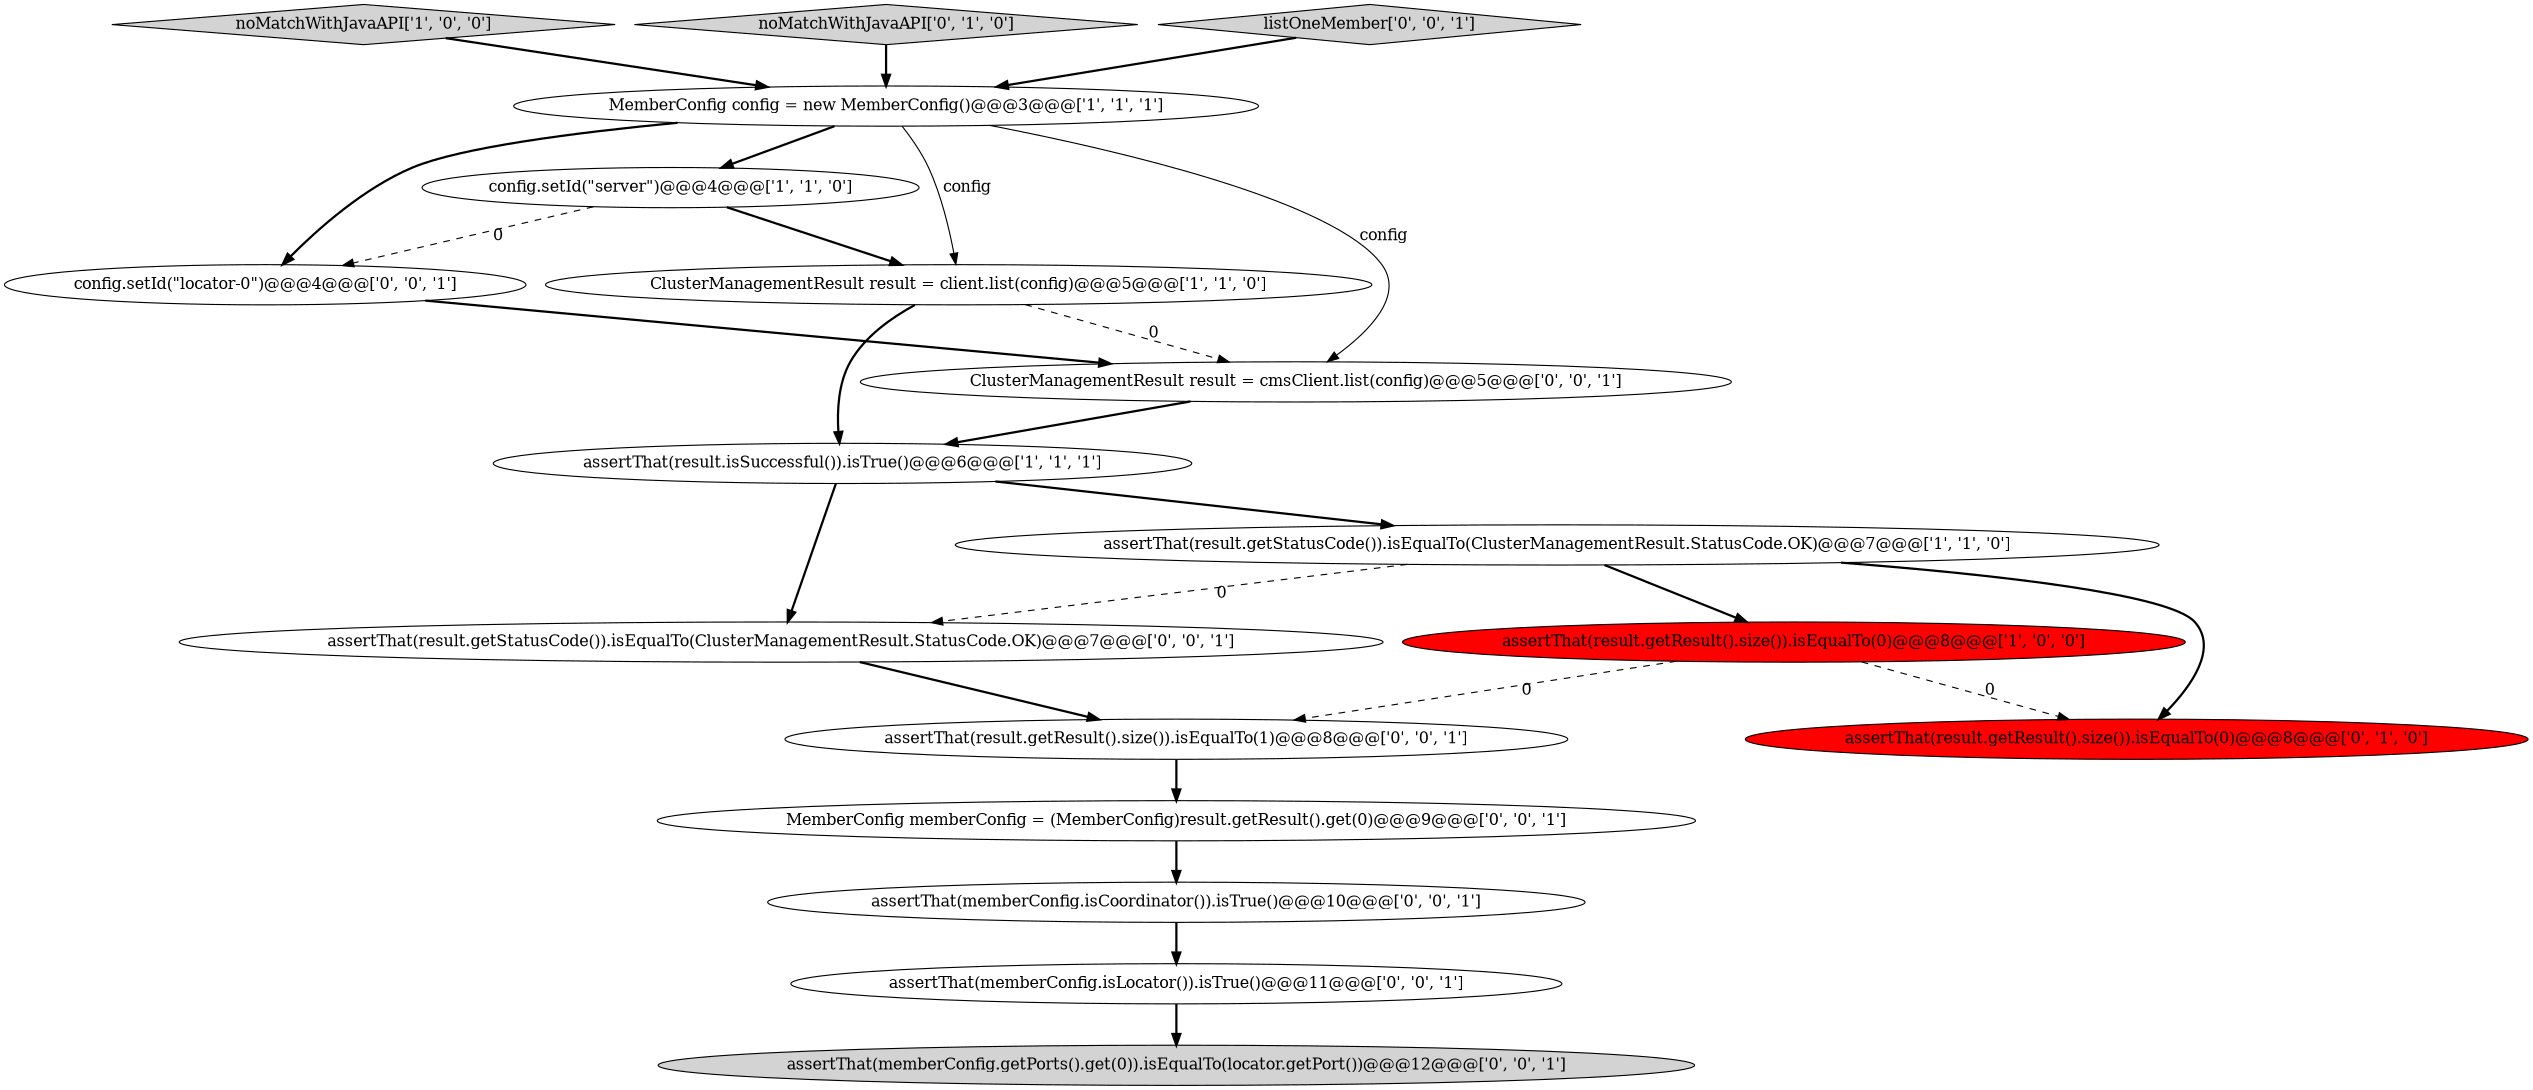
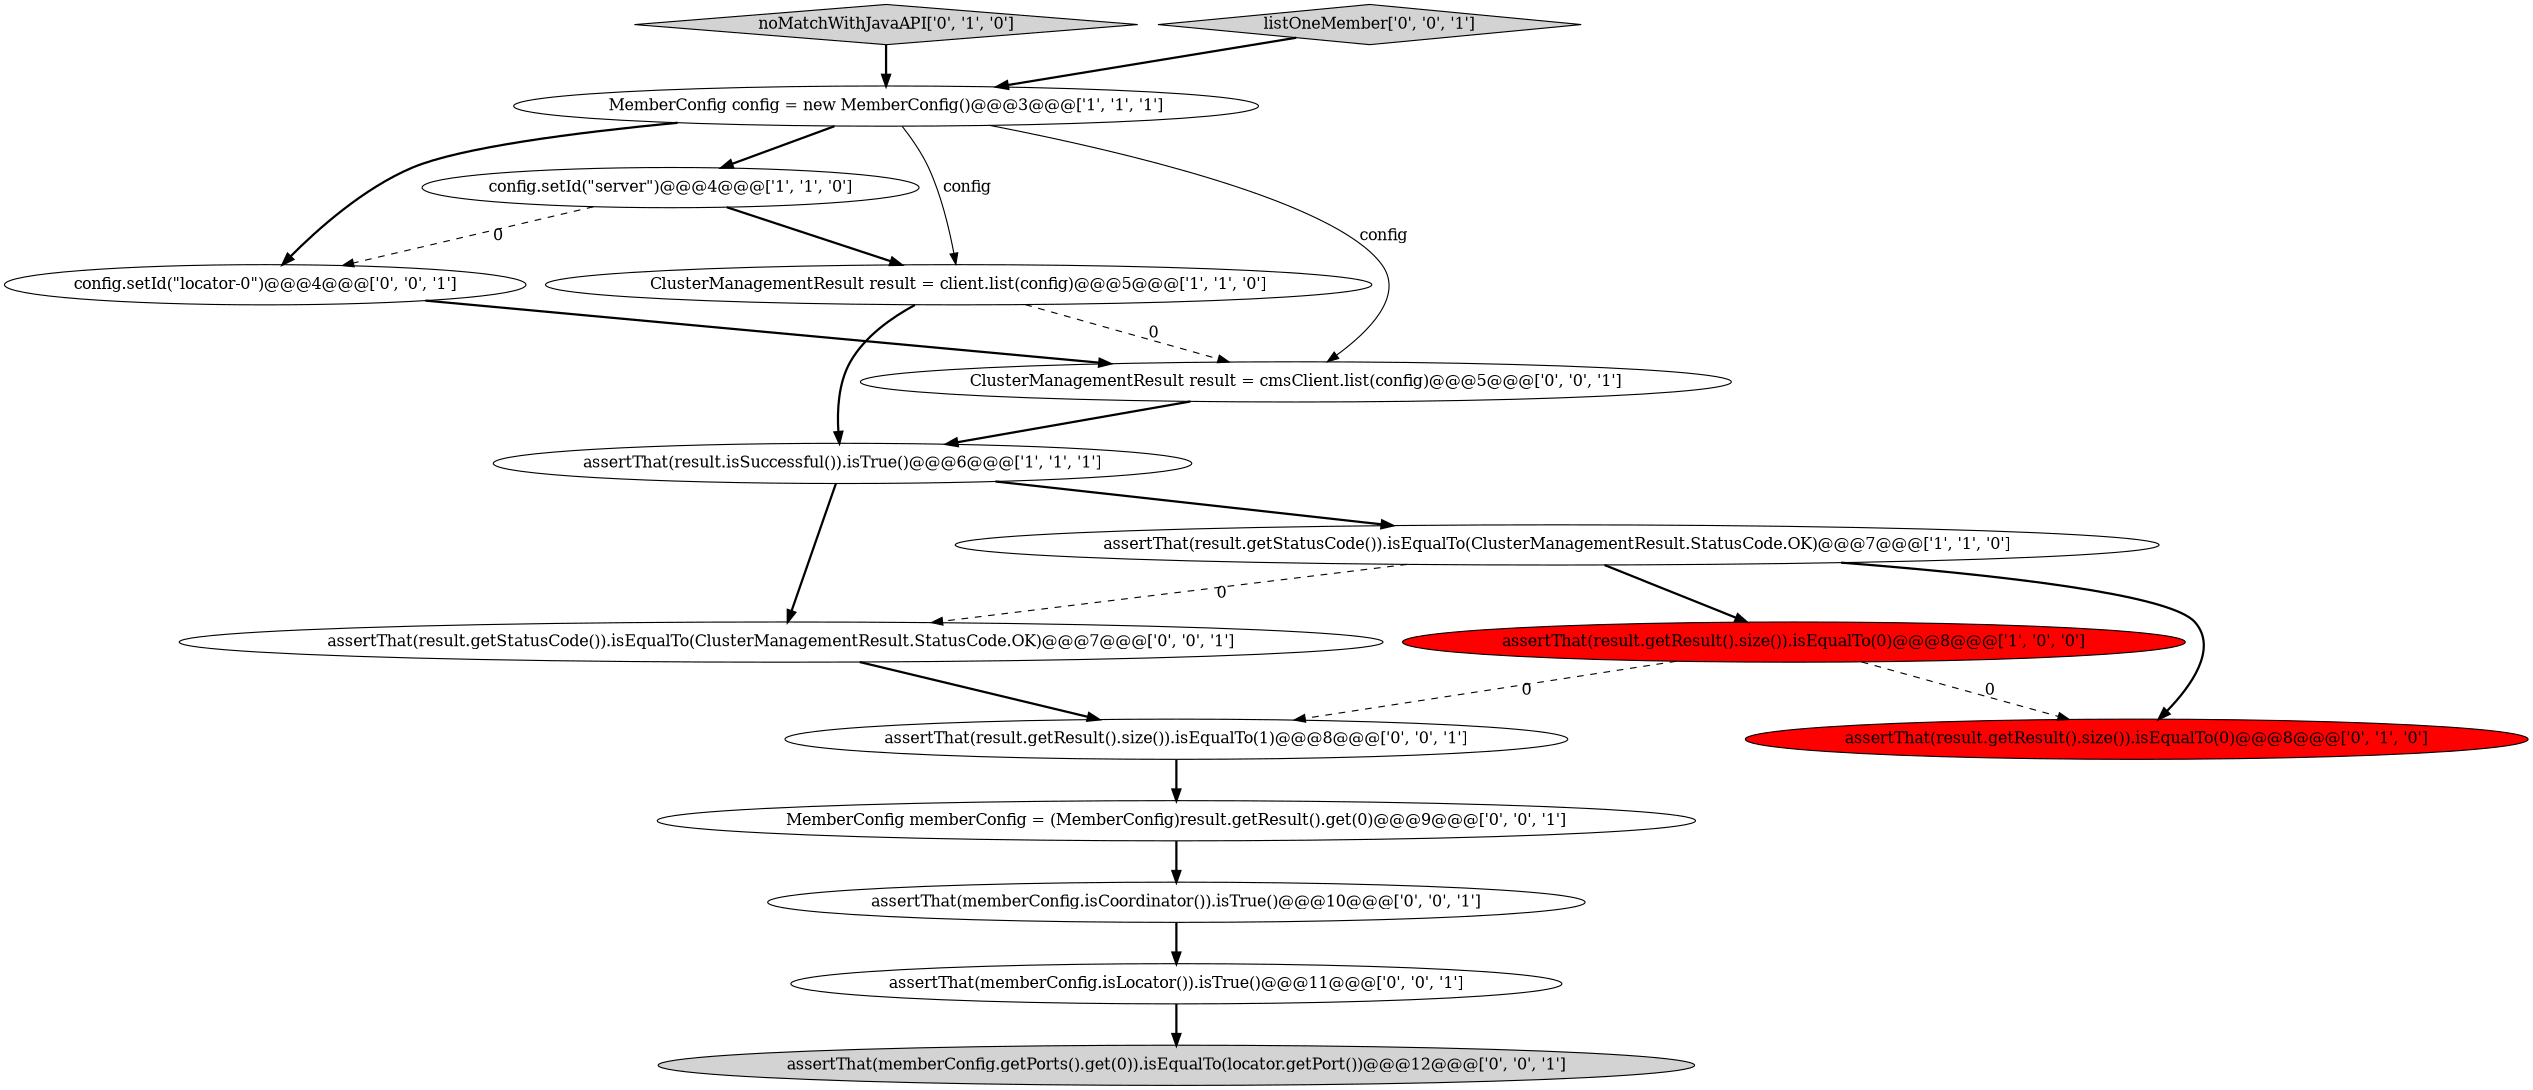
(363, 25) -> none
